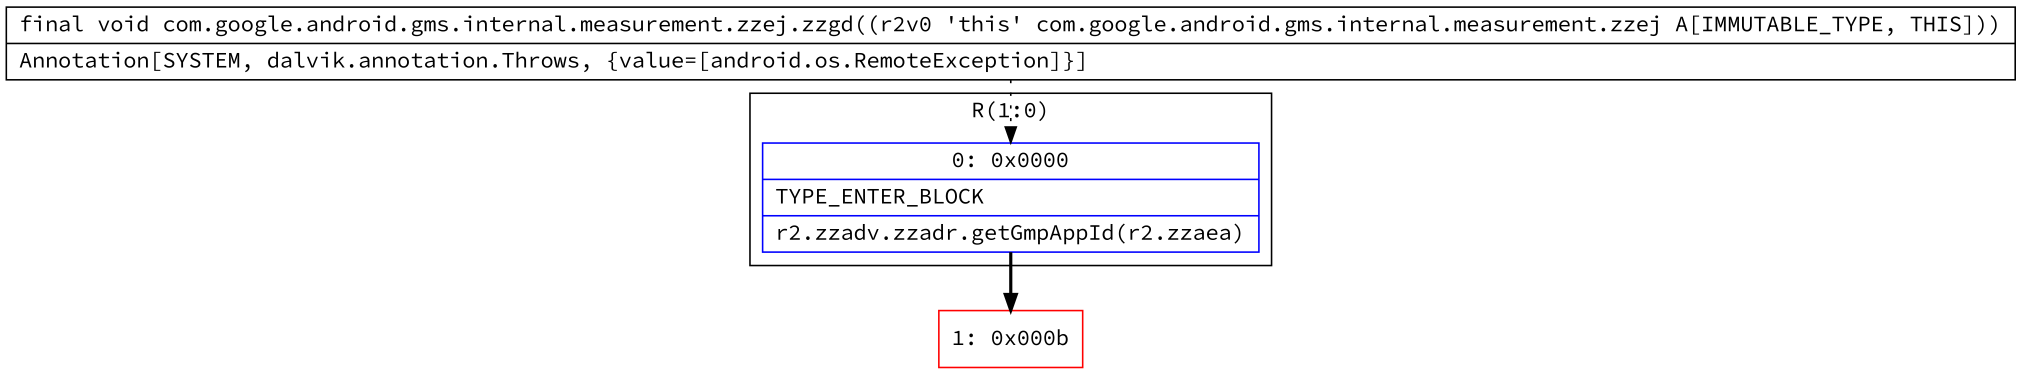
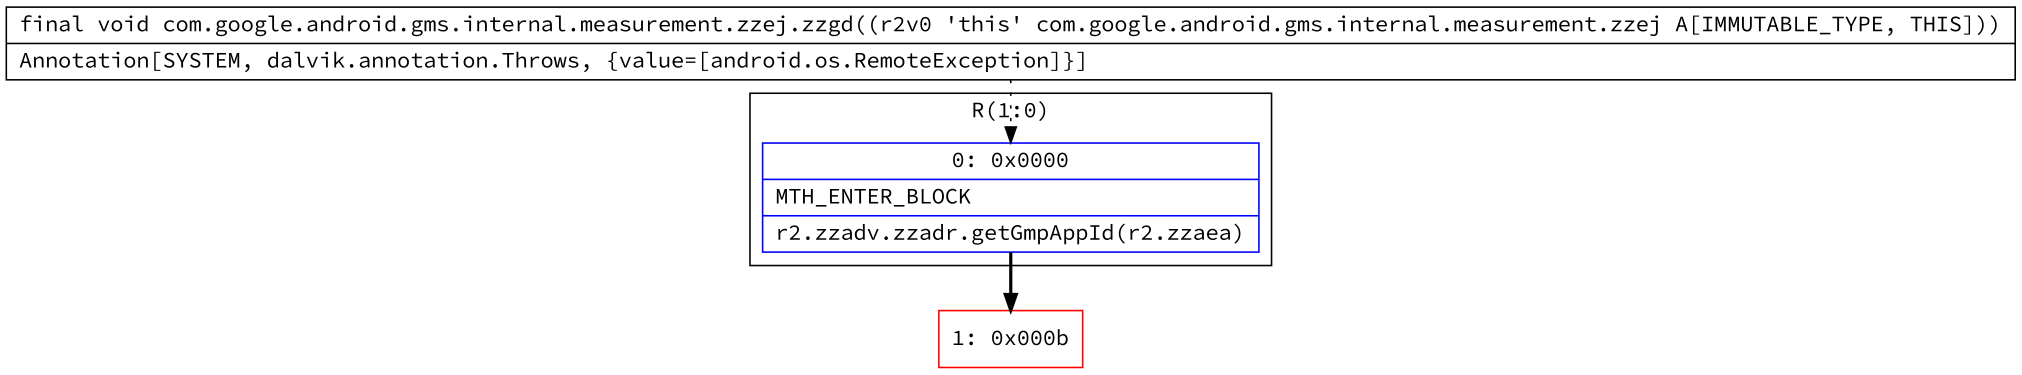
(880, 197) -> (873, 197)
